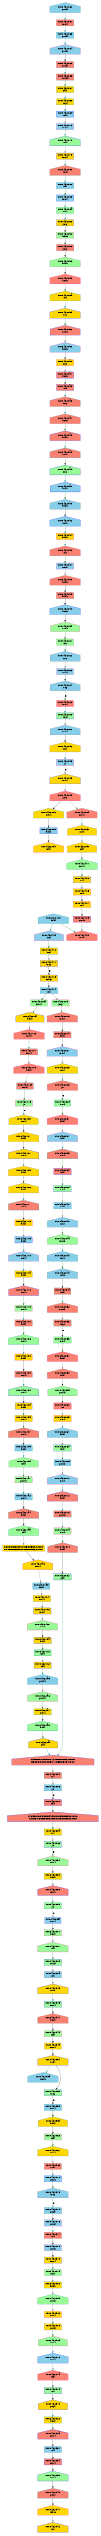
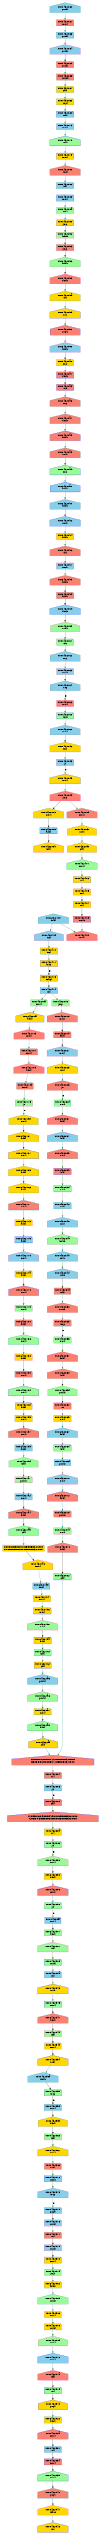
(65, 191) -> none
(61, 2077) -> (48, 2085)
